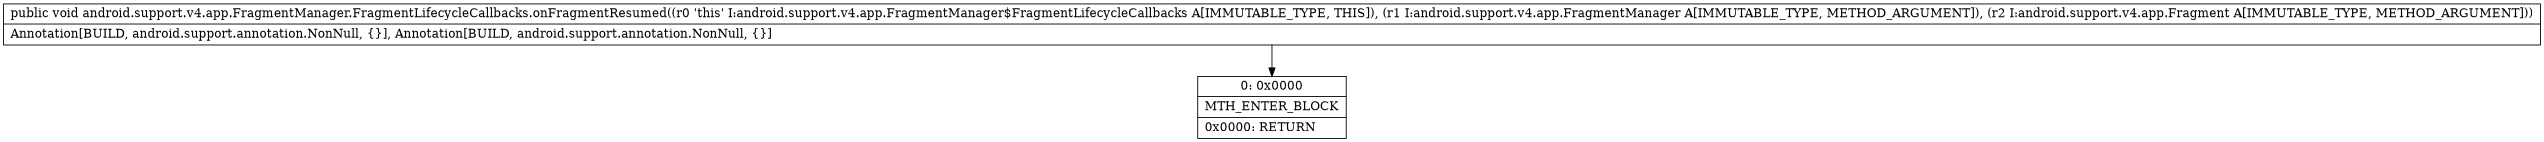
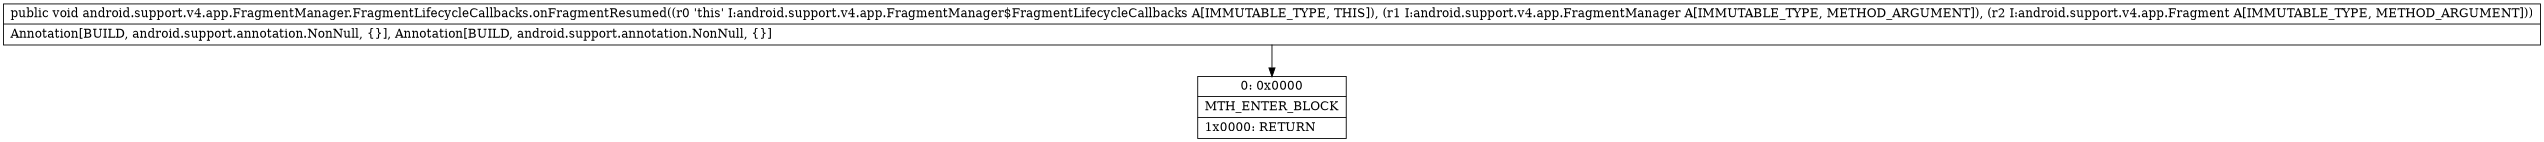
(1266, 128) -> (1266, 128)
